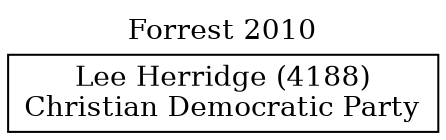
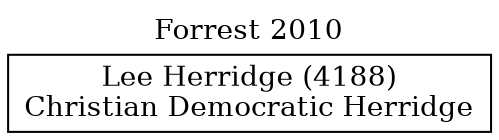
(223, 93) -> (250, 93)
